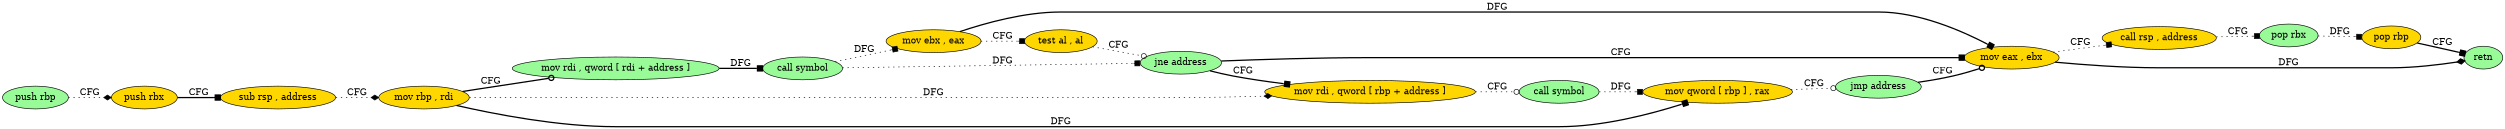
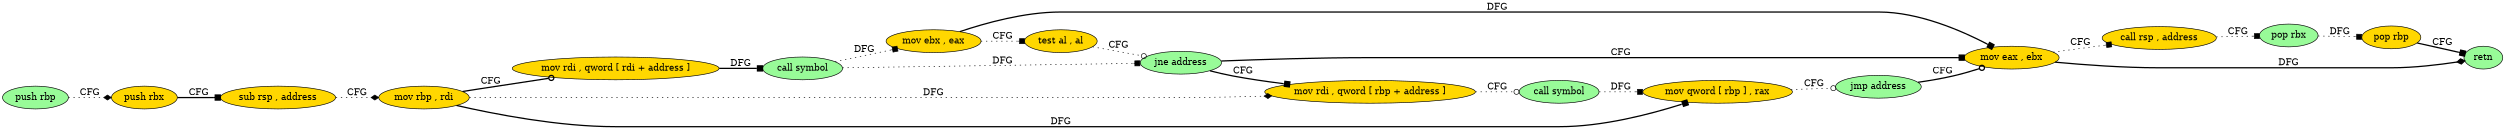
(616, 68) -> (616, 68)
